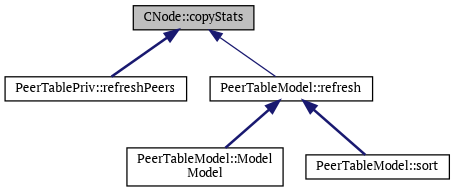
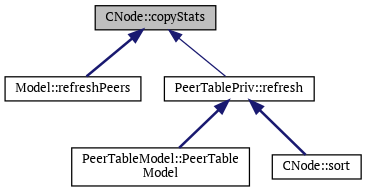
(96, 89) -> (73, 89)
(291, 89) -> (239, 89)
(205, 167) -> (161, 167)
(378, 167) -> (317, 167)
